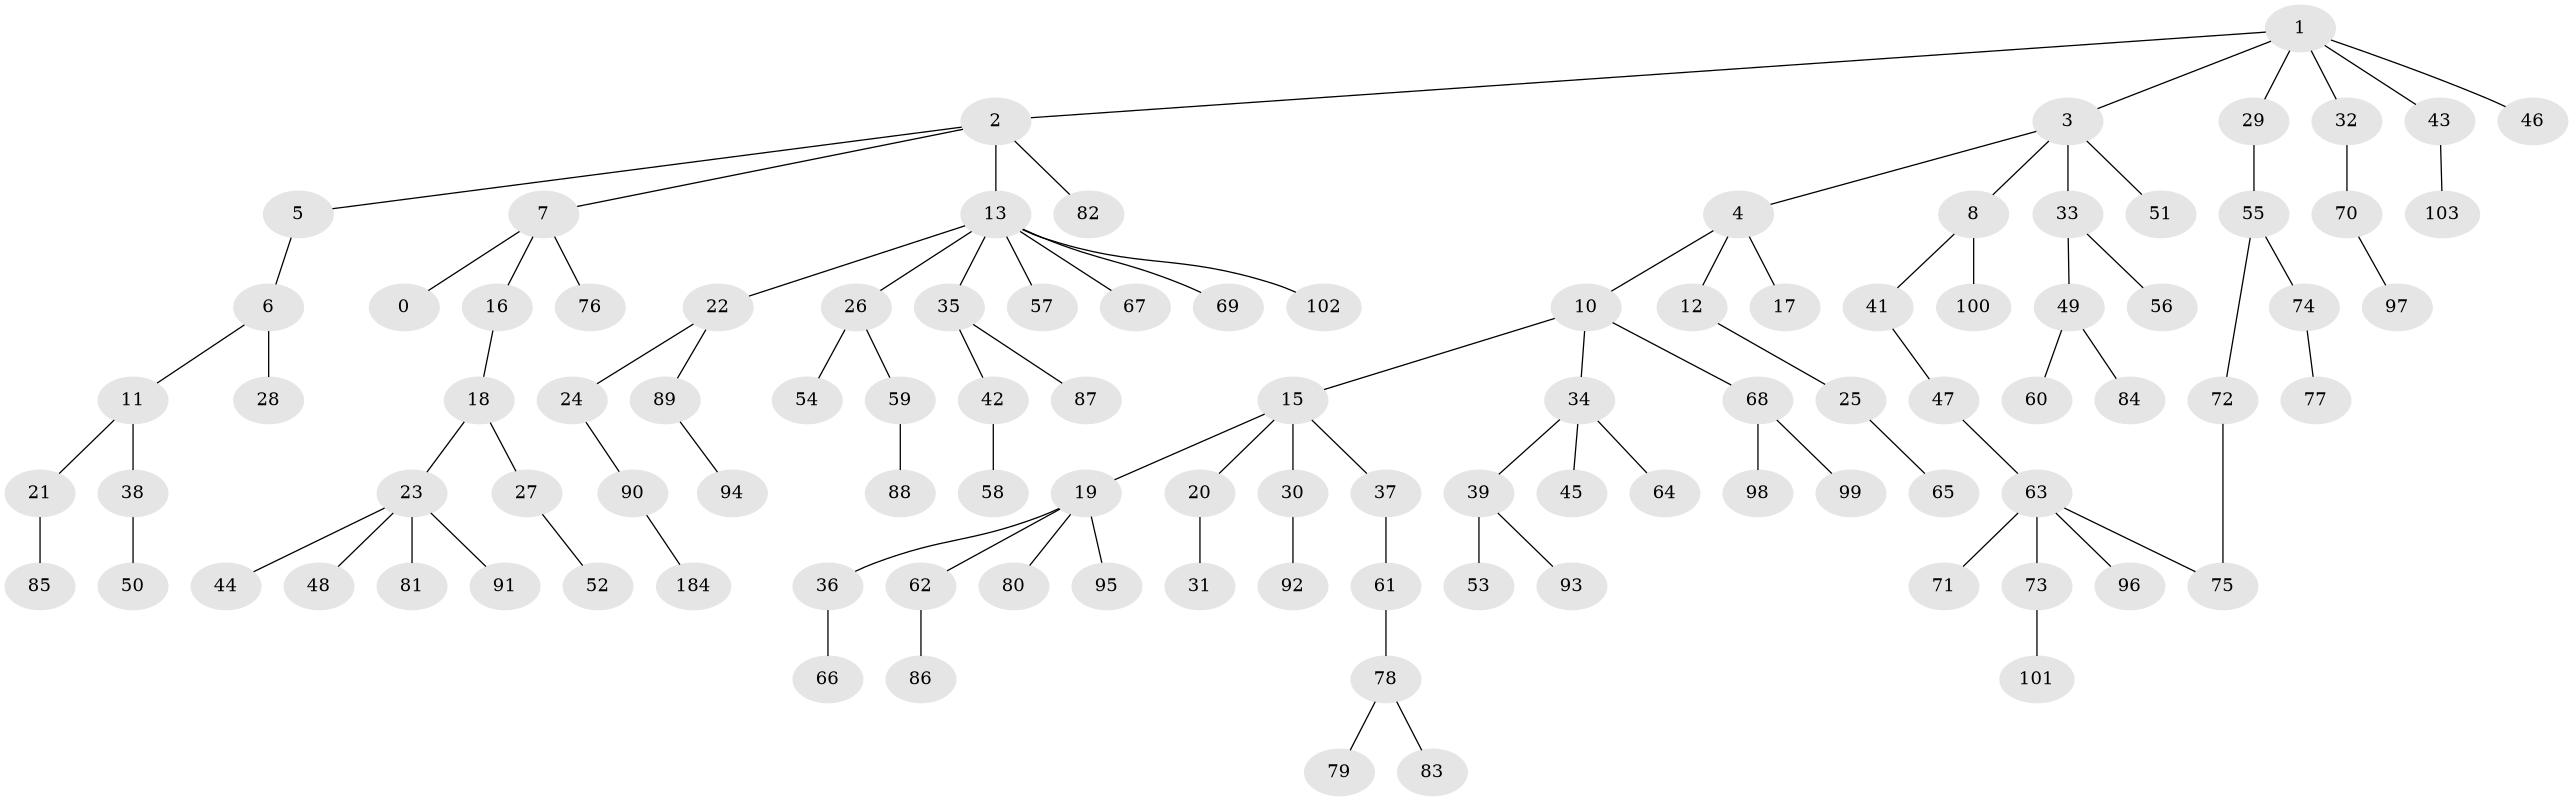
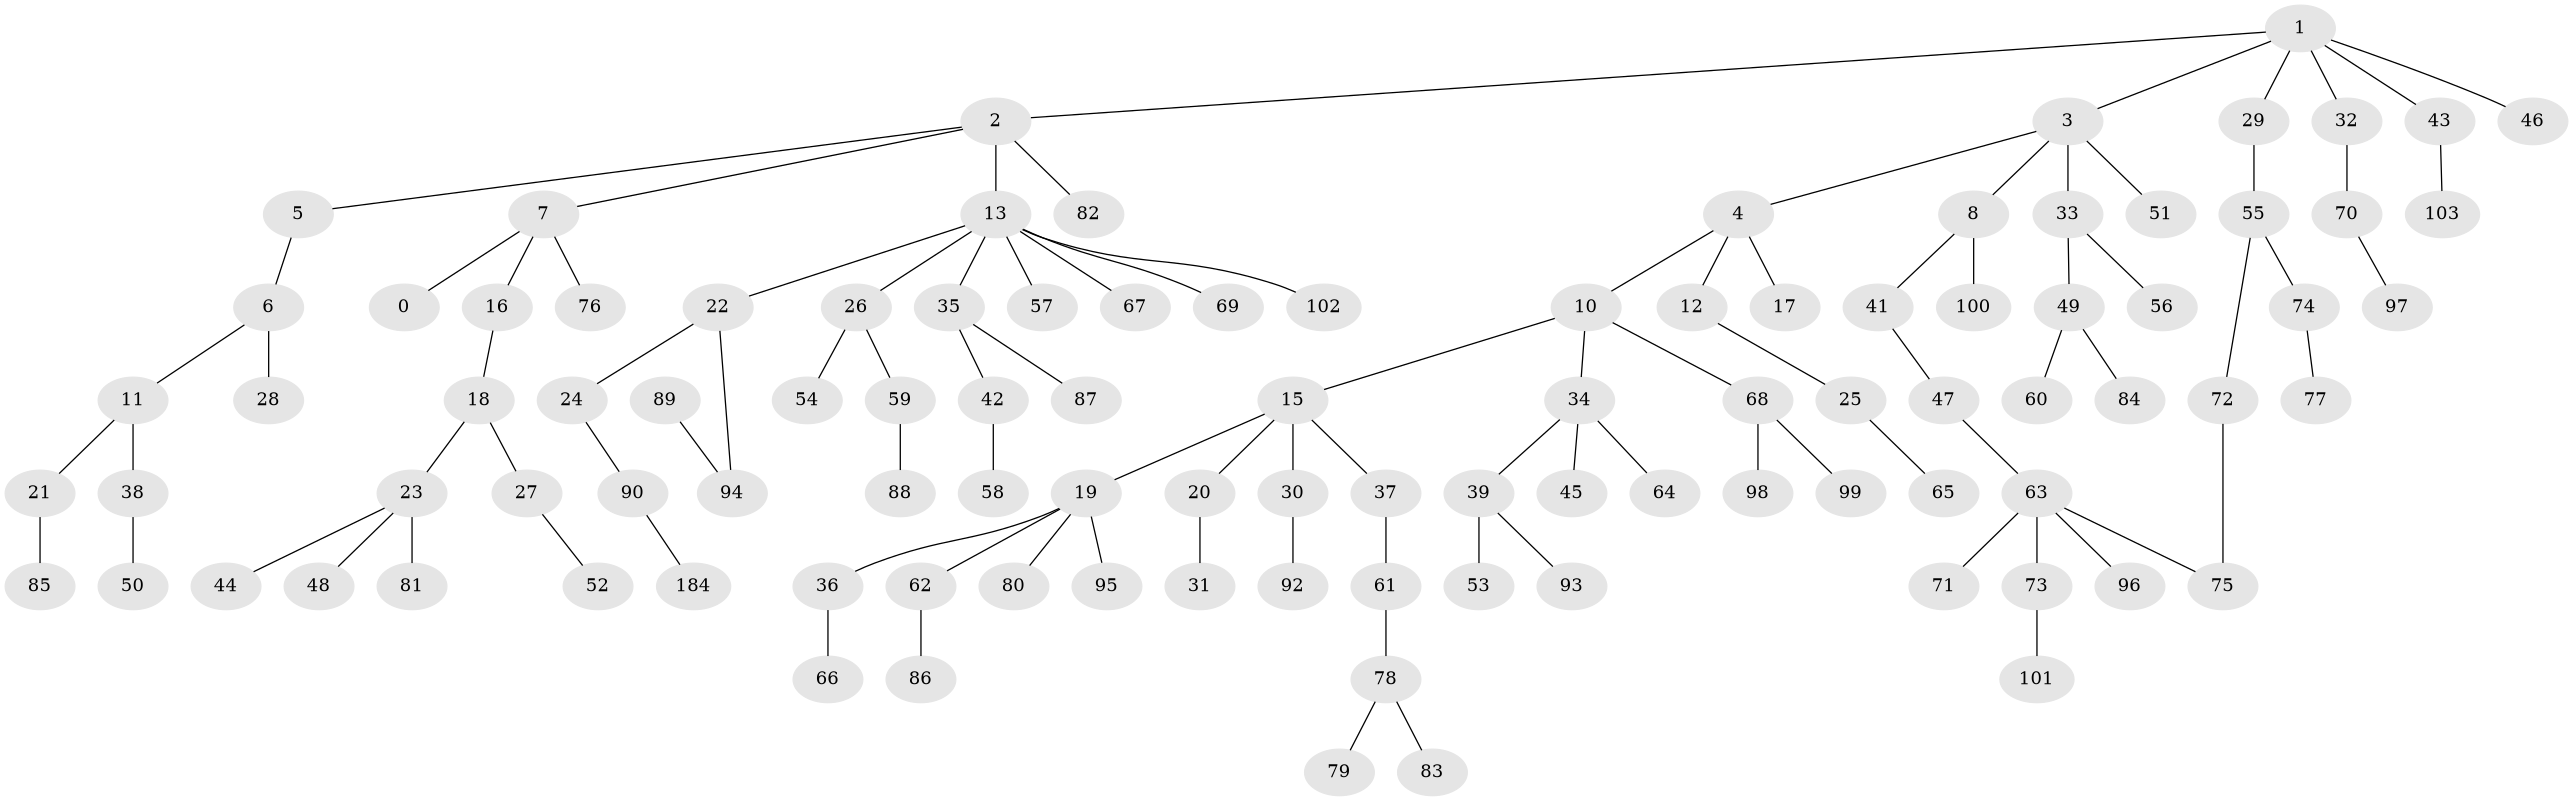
(692, 354) -> (725, 400)
(505, 586) -> none
